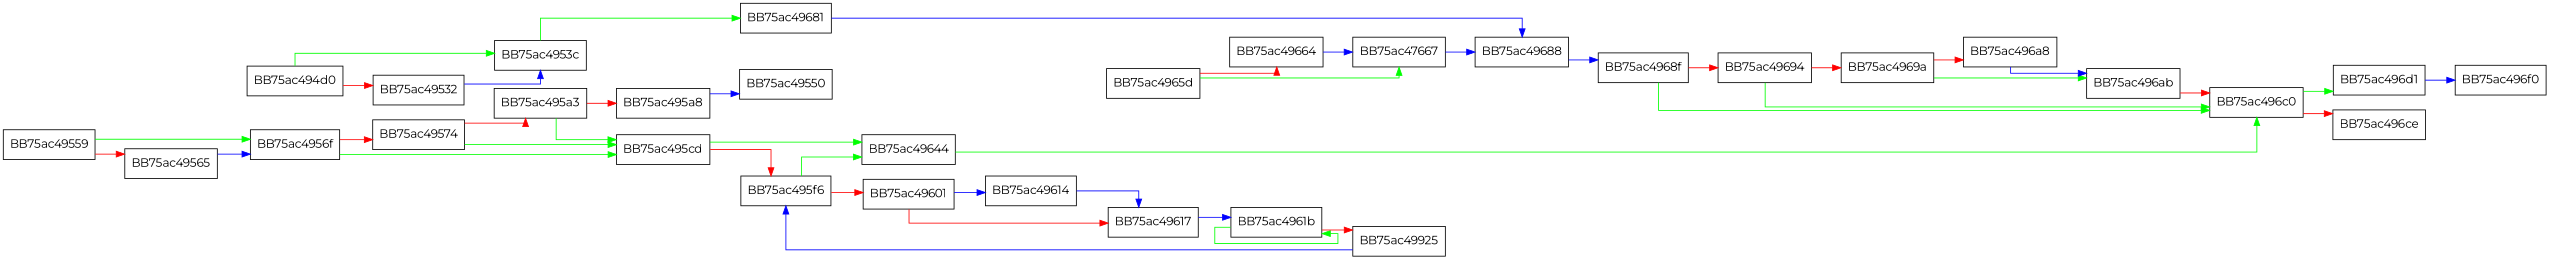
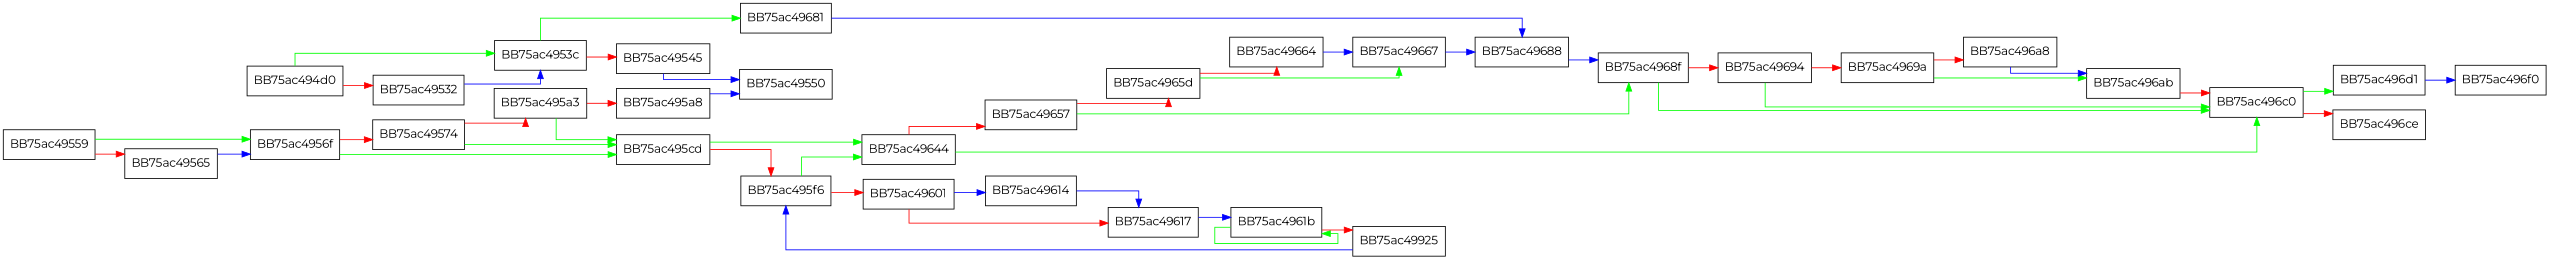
(1399, 52) -> (1399, 52)
none -> (663, 59)
none -> (1031, 115)
